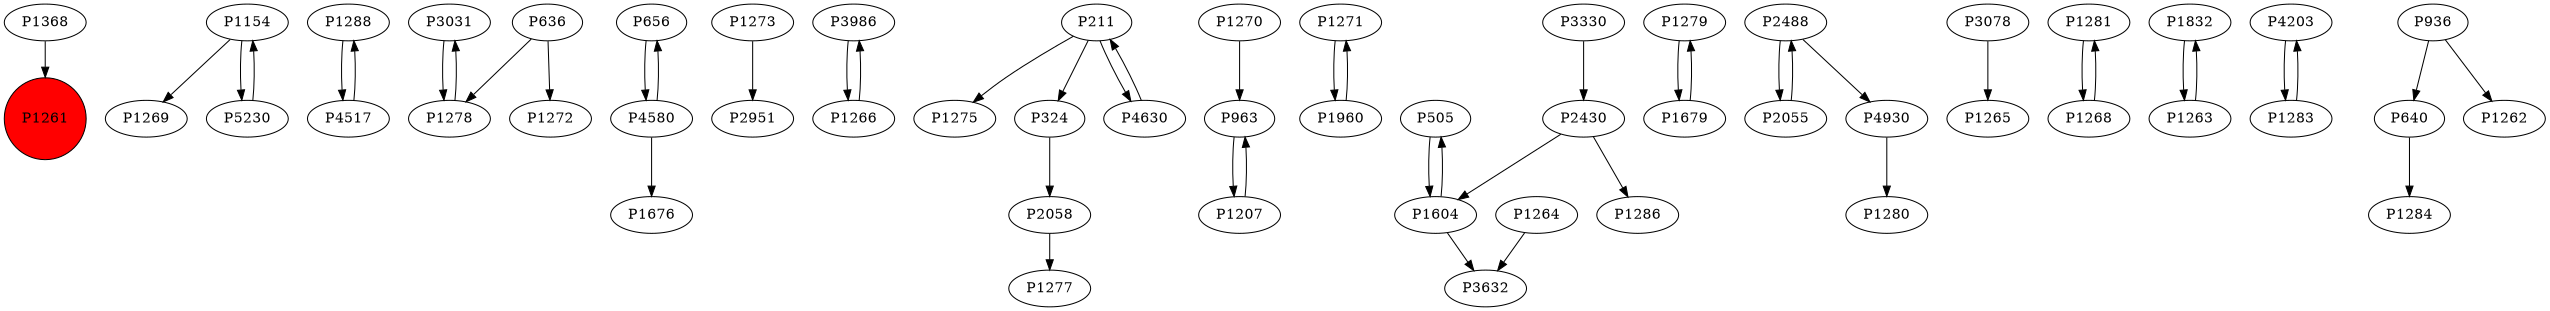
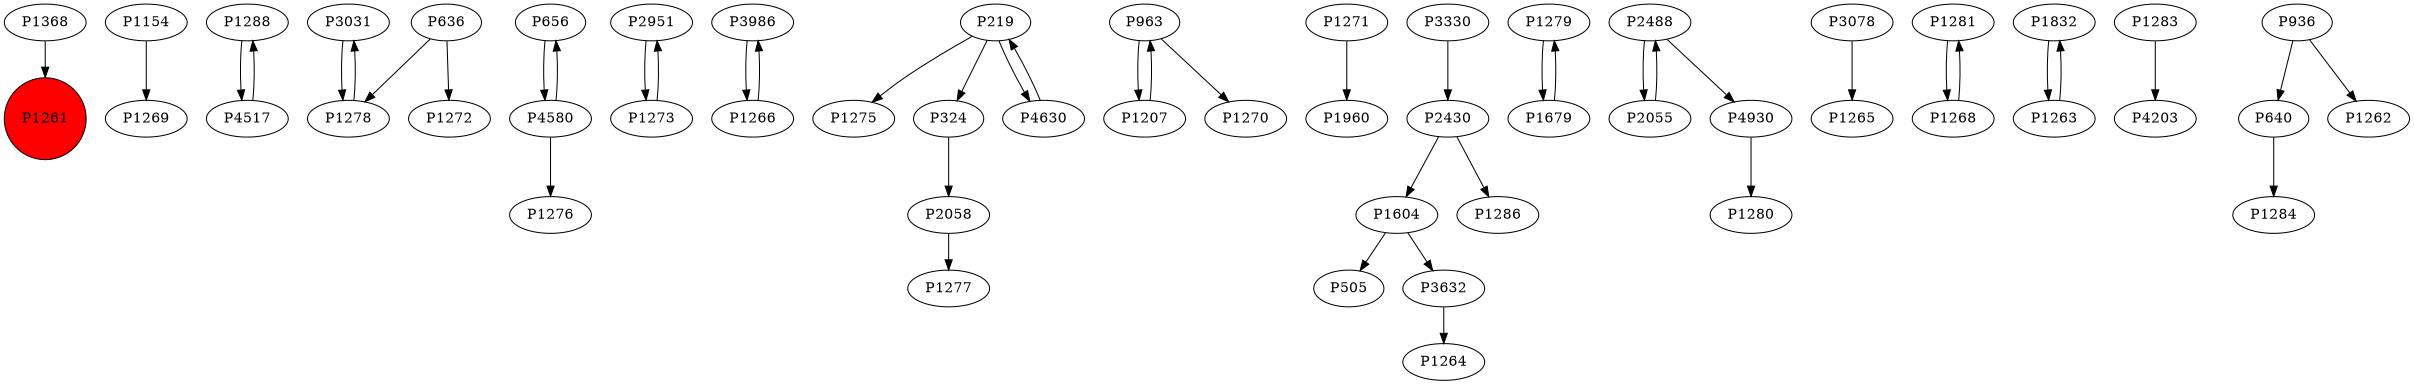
(1097, 22) -> (996, 22)
none -> (645, 65)
(2284, 65) -> none
(1240, 66) -> (1191, 67)
(1348, 76) -> none
(247, 119) -> none
(1429, 162) -> none
(652, 215) -> (551, 215)
(1514, 248) -> (1444, 320)
